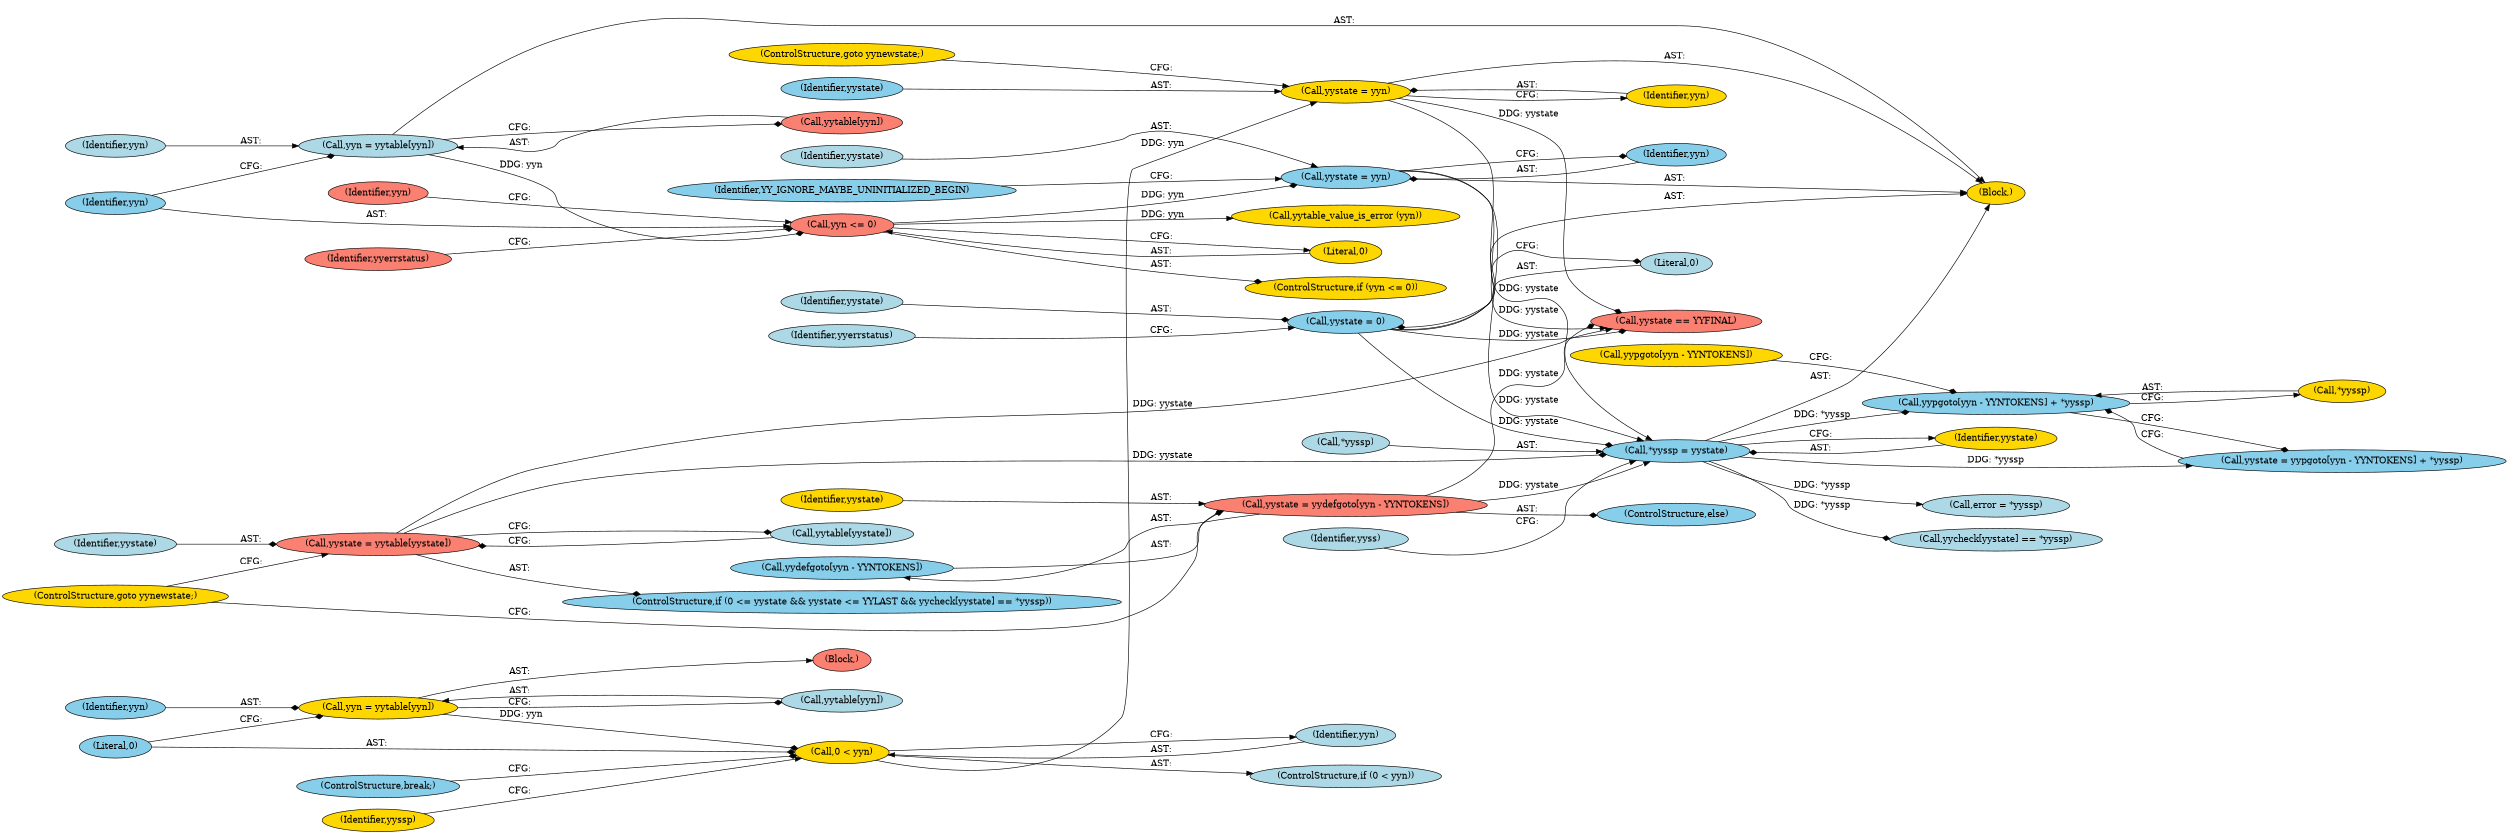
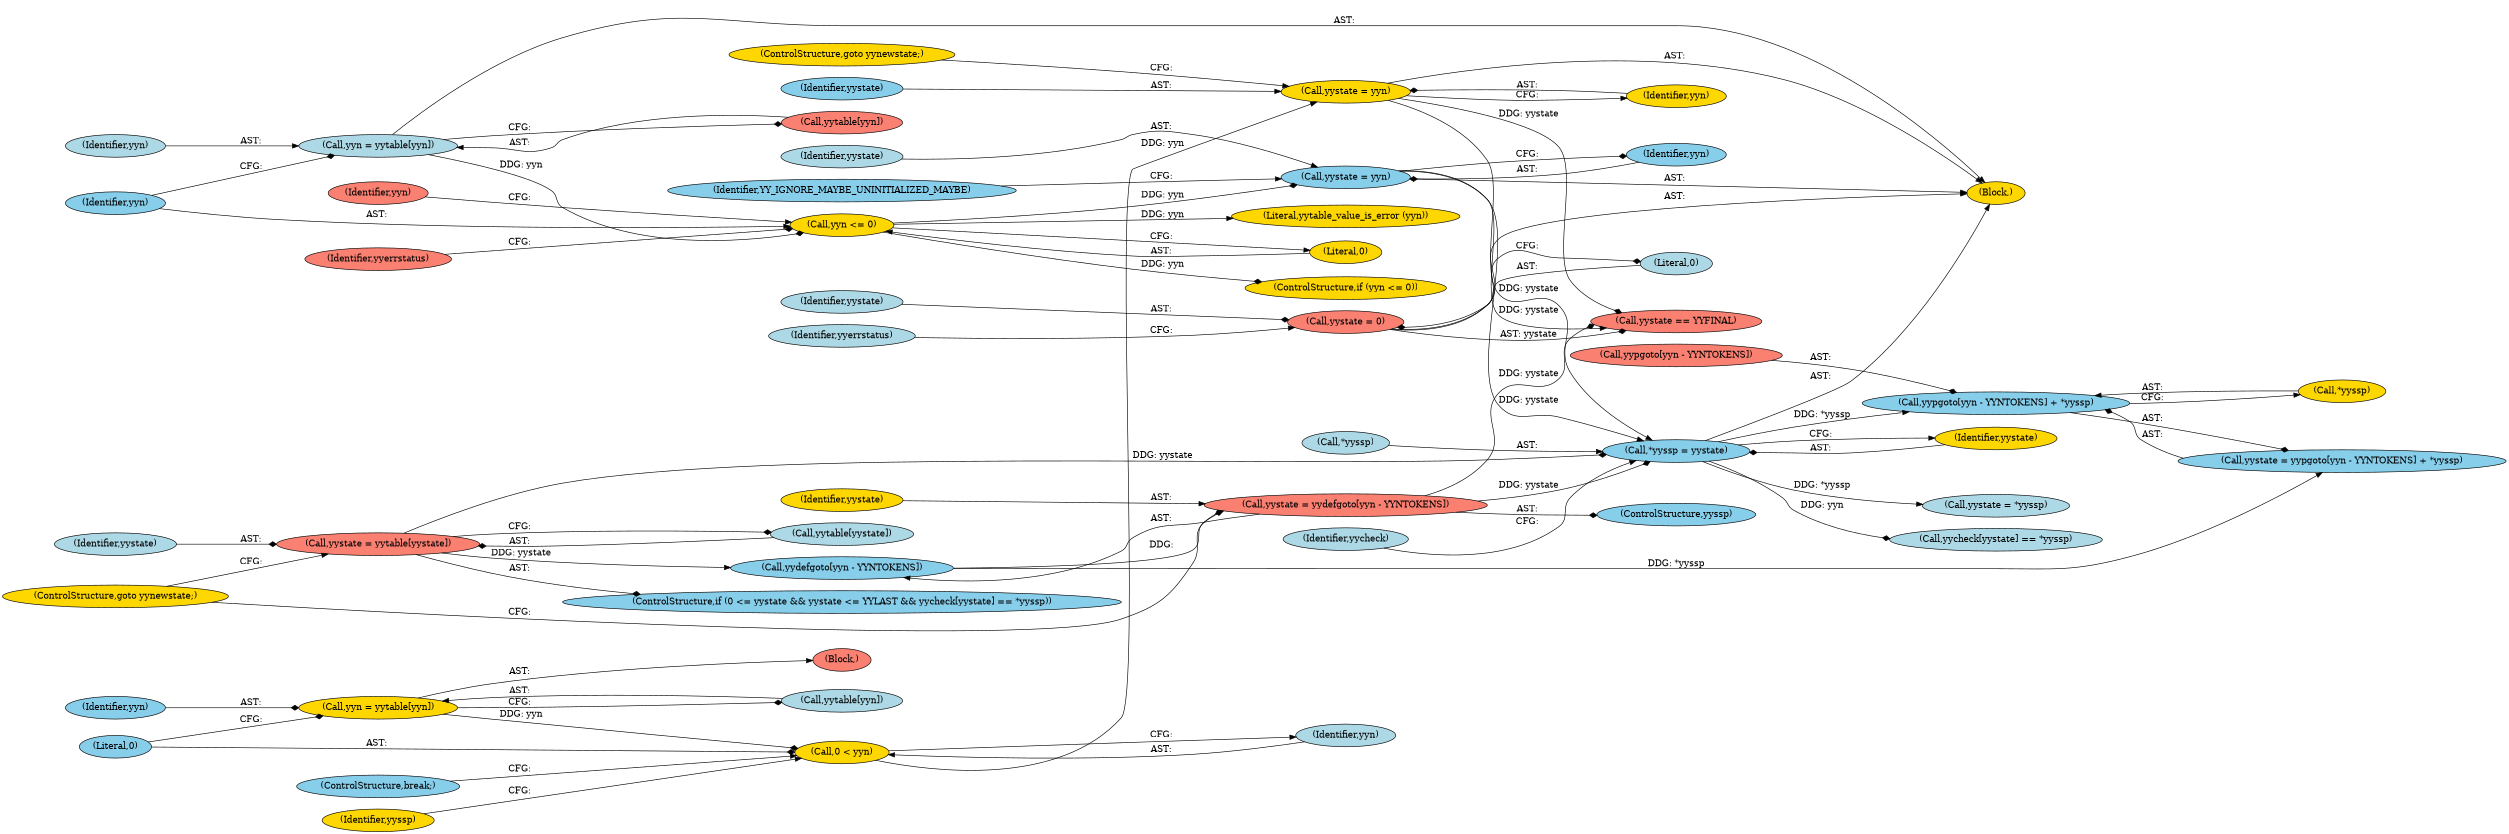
(842, 191) -> (842, 191)
(1346, 216) -> (1346, 216)
(842, 225) -> (842, 225)
(1163, 265) -> (1163, 265)
(1346, 322) -> (1346, 322)
(1529, 334) -> (1529, 334)
(1676, 355) -> (1676, 355)
(1822, 358) -> (1822, 358)
(1471, 414) -> none
(996, 416) -> (583, 563)
(2154, 419) -> (2154, 419)
(1809, 425) -> (1809, 425)
(2154, 435) -> (2154, 435)
(1963, 467) -> (1644, 569)
(1562, 489) -> (1562, 489)
(1822, 505) -> (1822, 505)
(1996, 506) -> (1996, 506)
(1676, 515) -> (1676, 515)
(1346, 539) -> (1346, 539)
(521, 541) -> (521, 541)
(1163, 545) -> (1163, 545)
(620, 769) -> (620, 769)
(1346, 776) -> none
